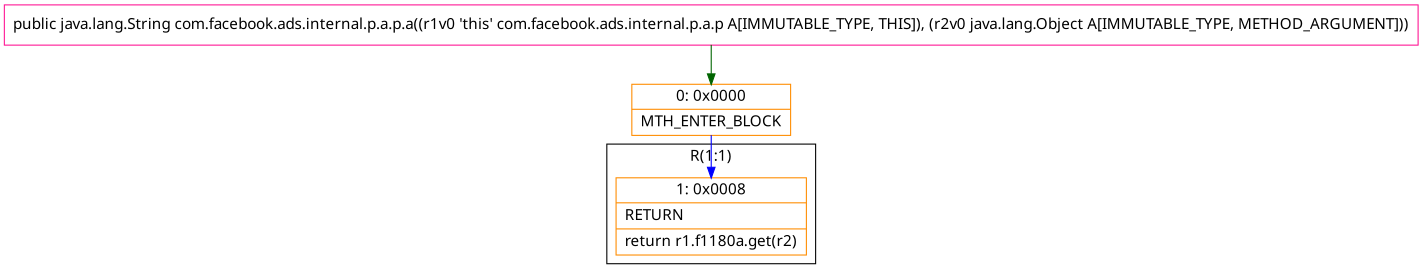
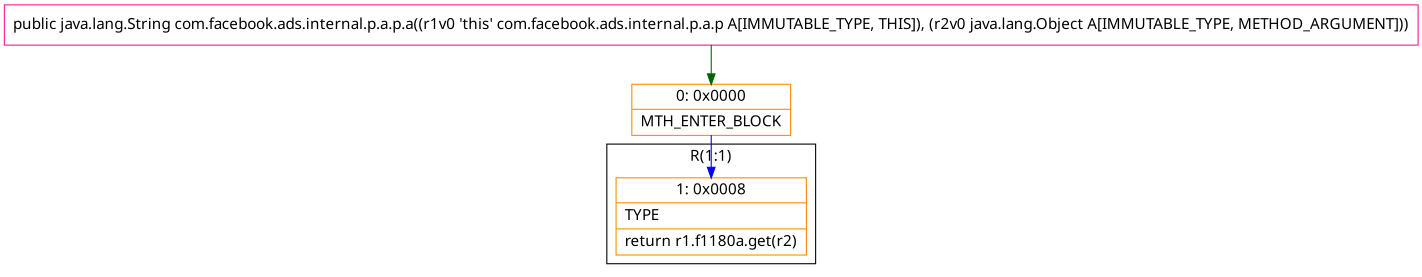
(655, 215) -> (642, 215)
